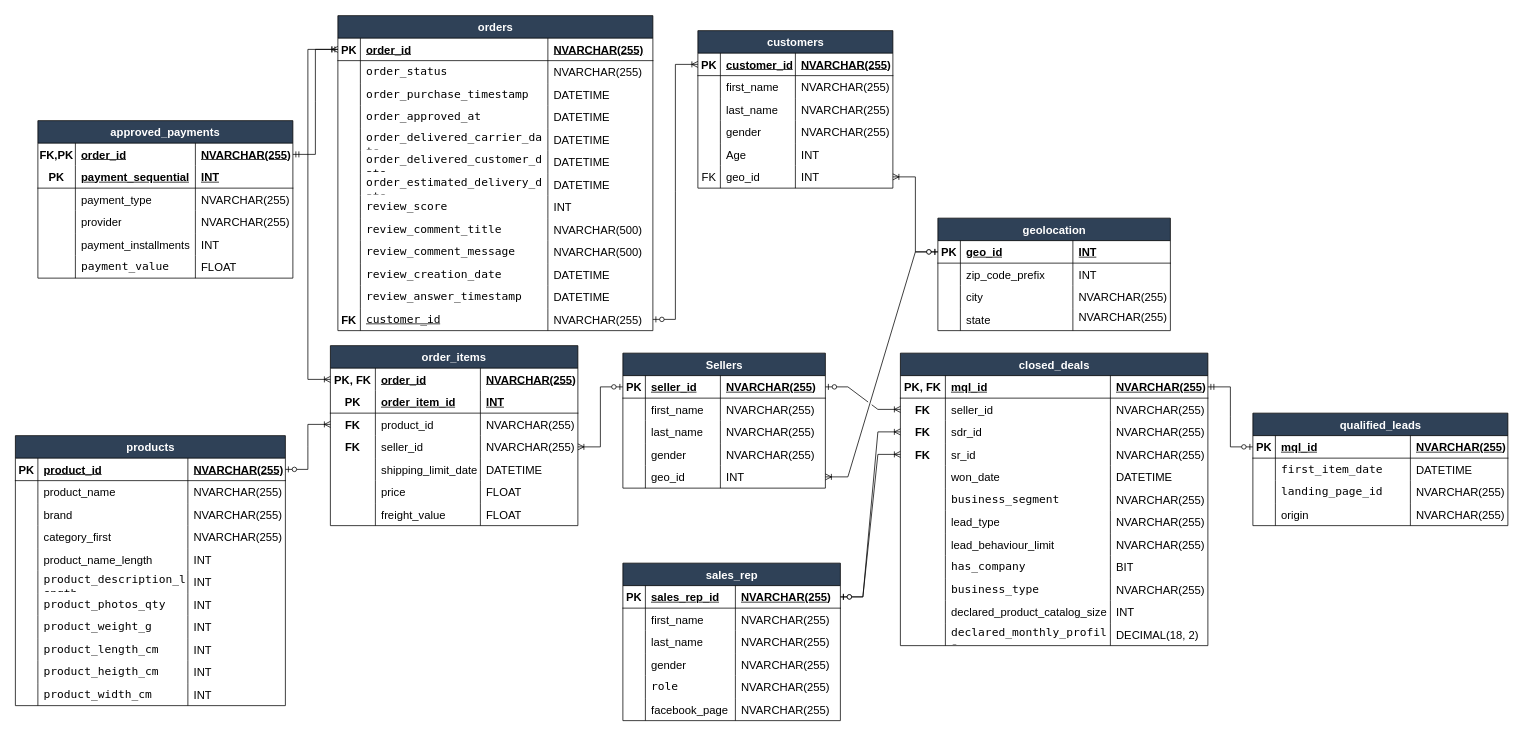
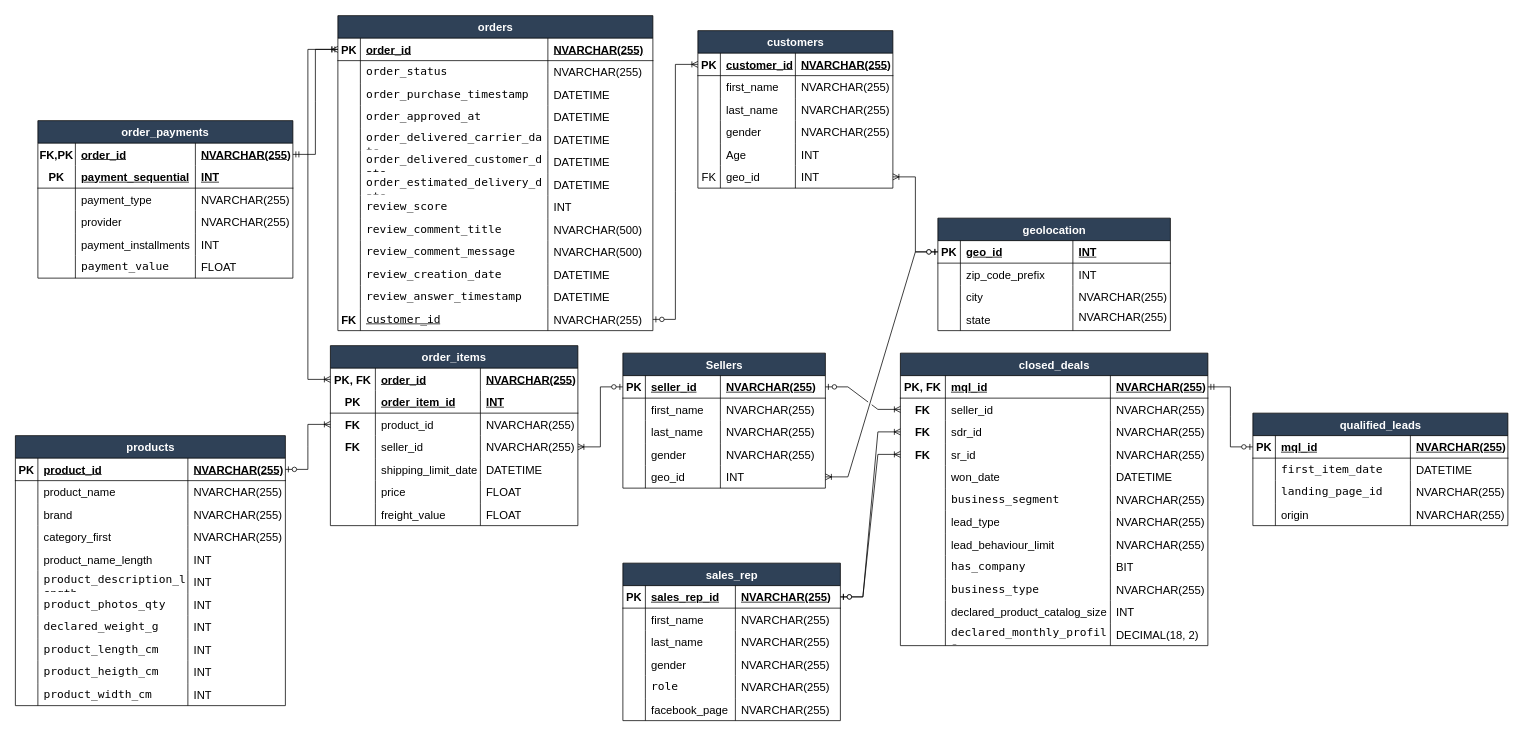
(165, 132) -> (165, 132)
(93, 627) -> (95, 627)
